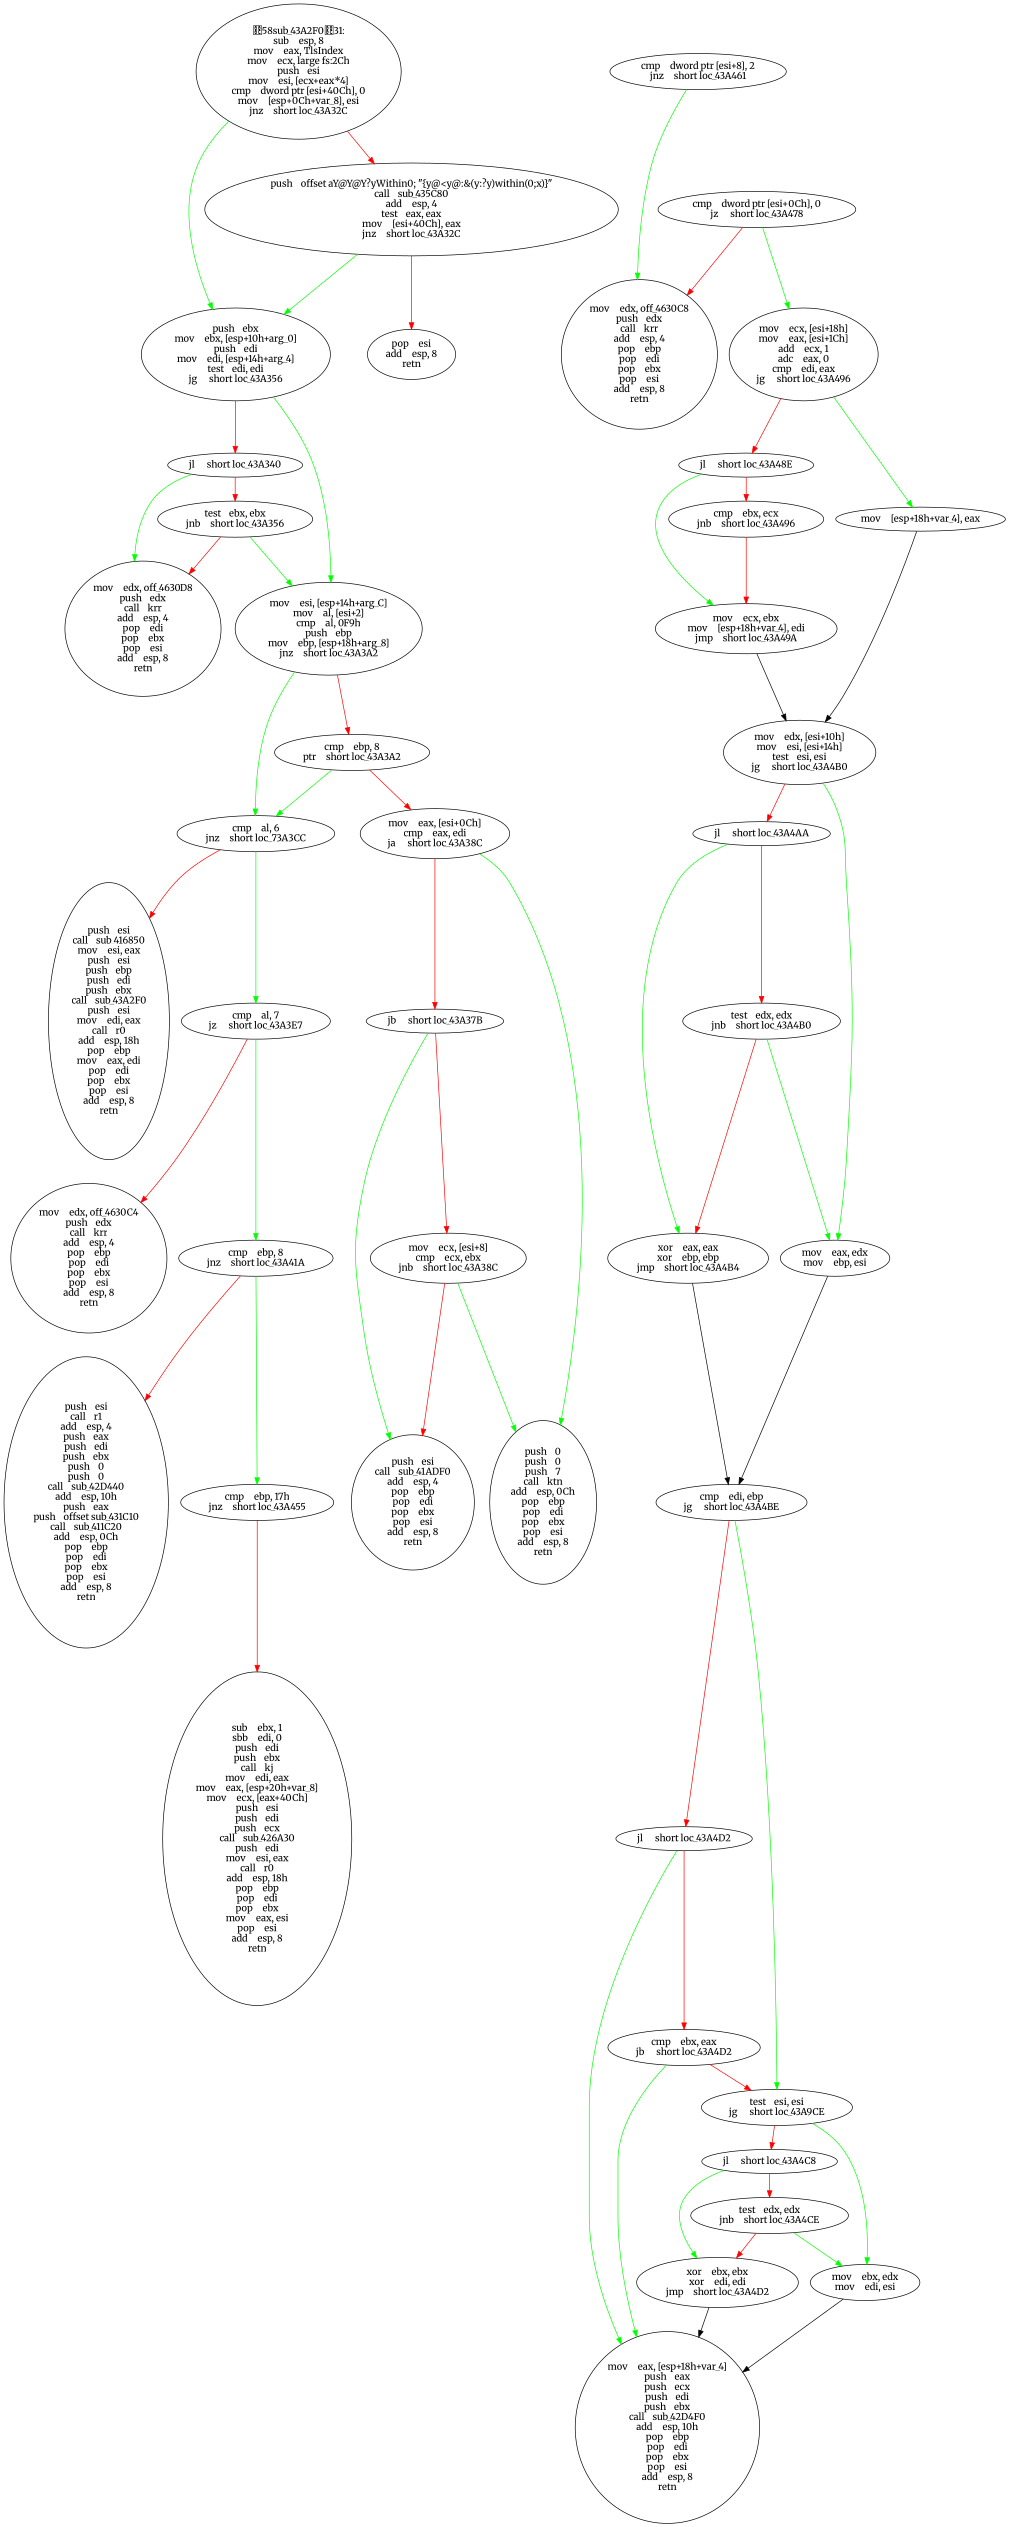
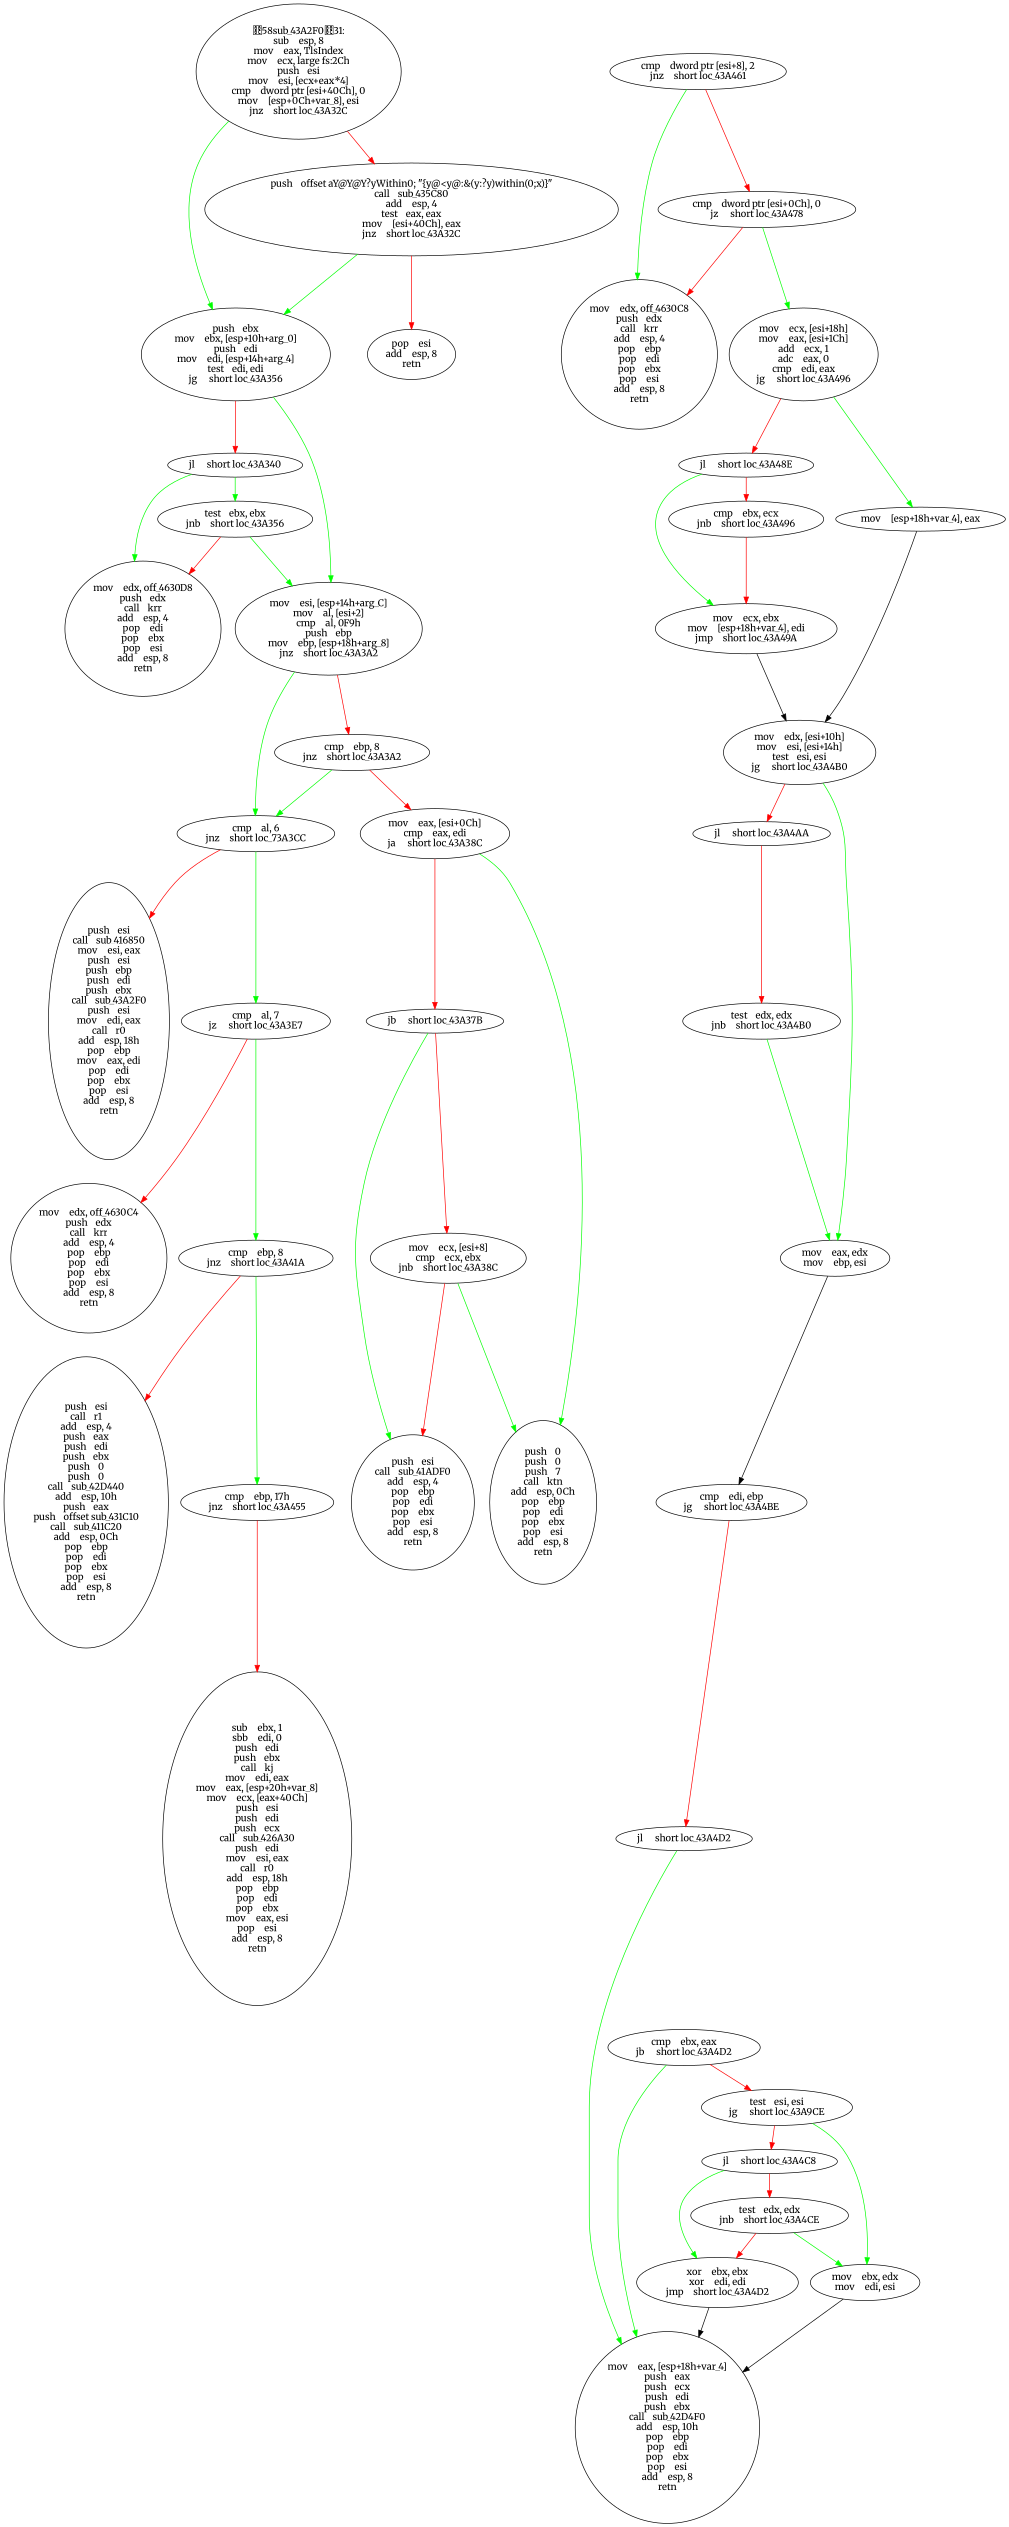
none -> (726, 137)
(235, 486) -> (235, 486)
(352, 752) -> (352, 752)
(688, 1258) -> none
(768, 1801) -> none
(684, 1937) -> none
